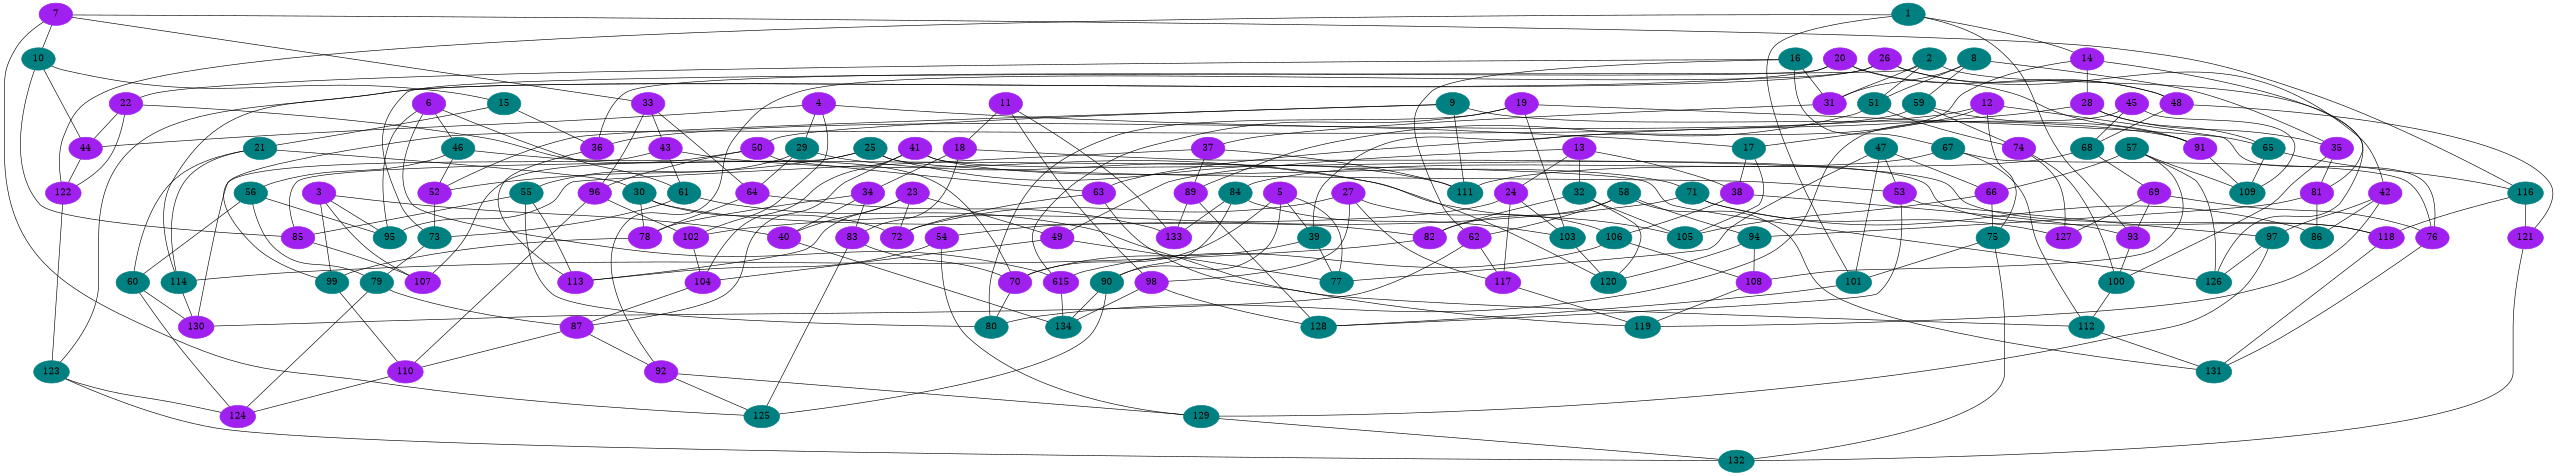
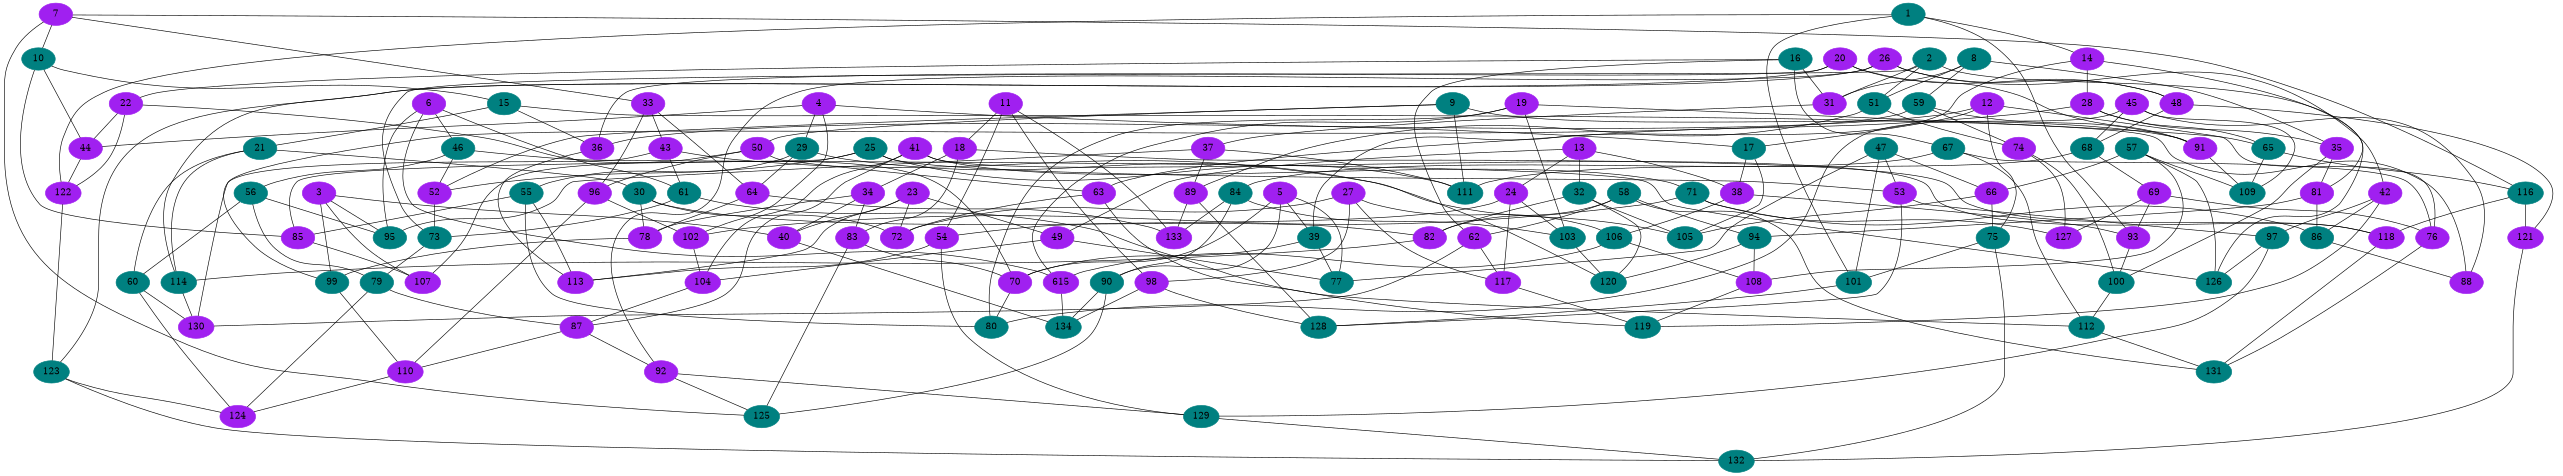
none -> (969, 186)
none -> (2467, 282)
